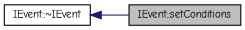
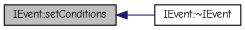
(115, 15) -> (141, 15)
